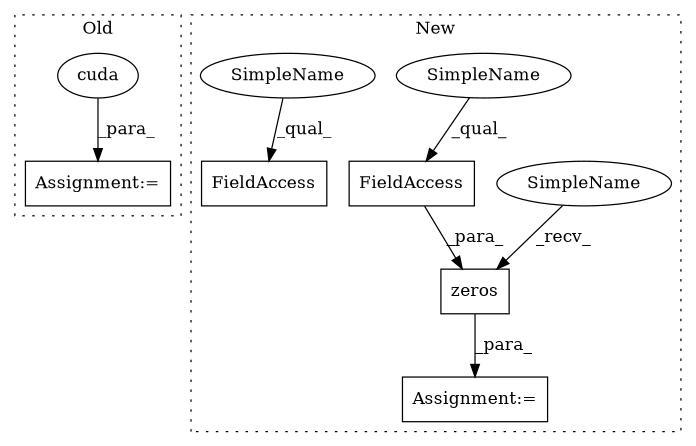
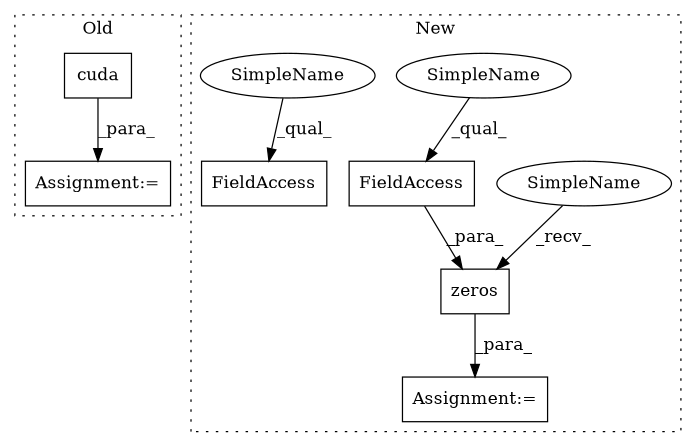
(98, 76) -> (98, 76)
